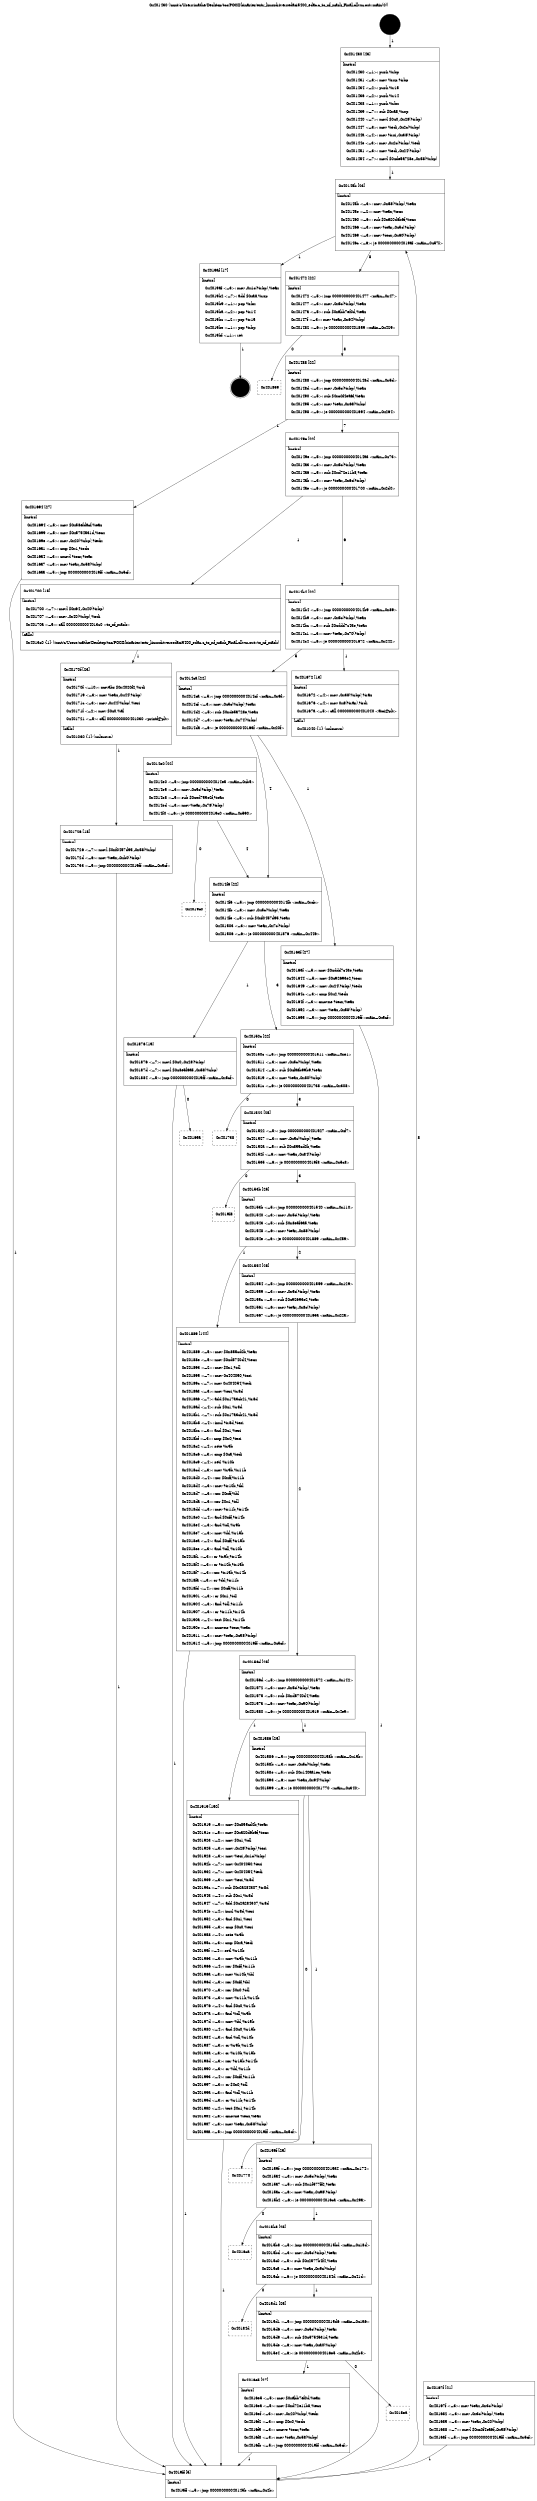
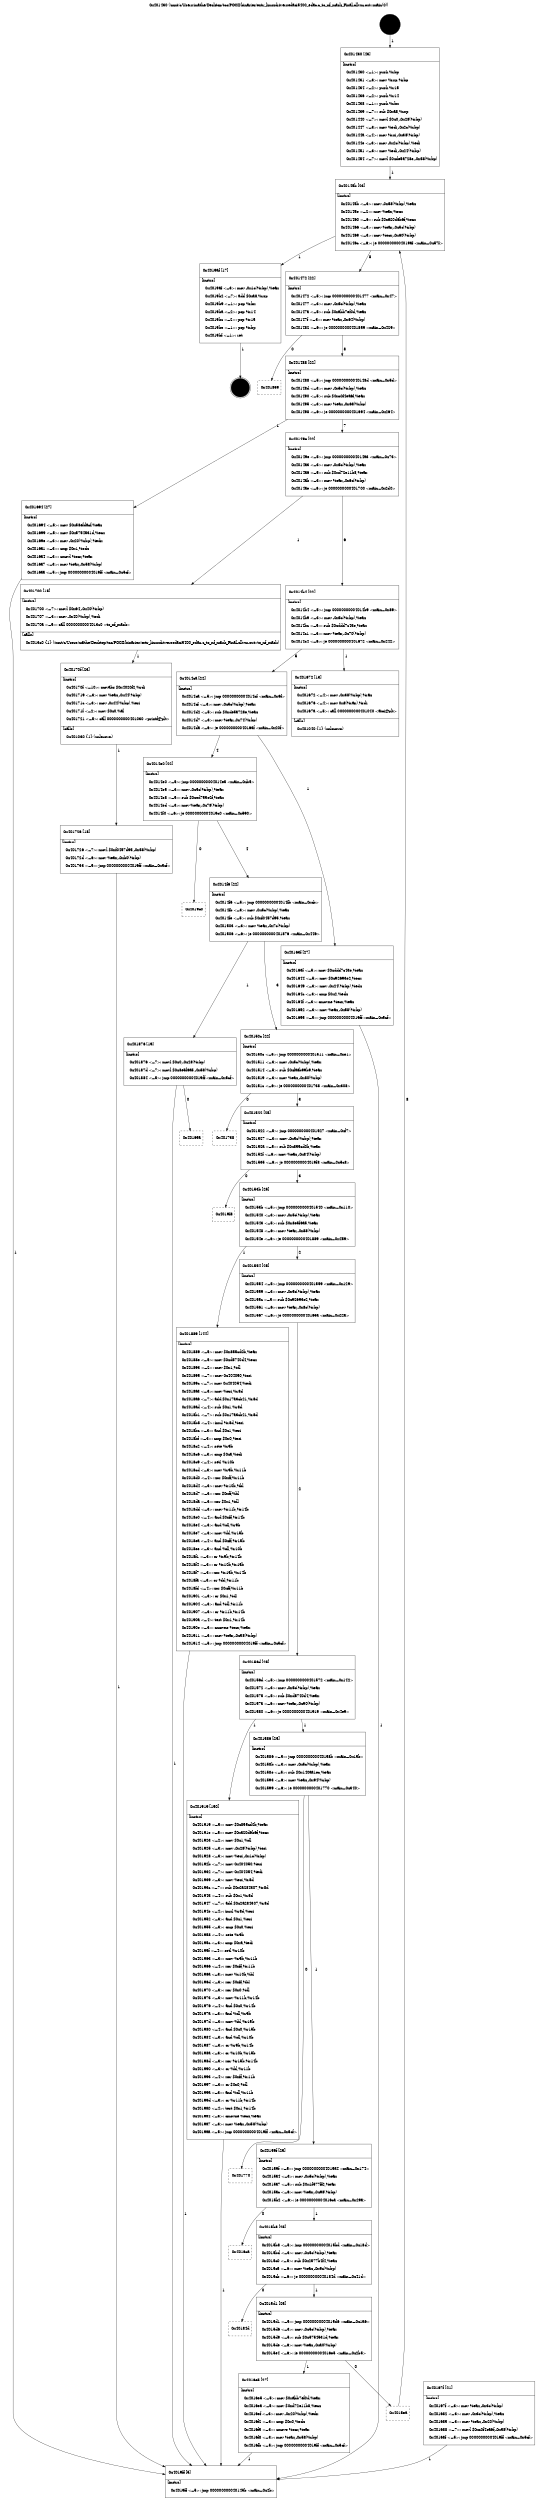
(267, 804) -> (216, 745)
(416, 1423) -> (405, 1330)
